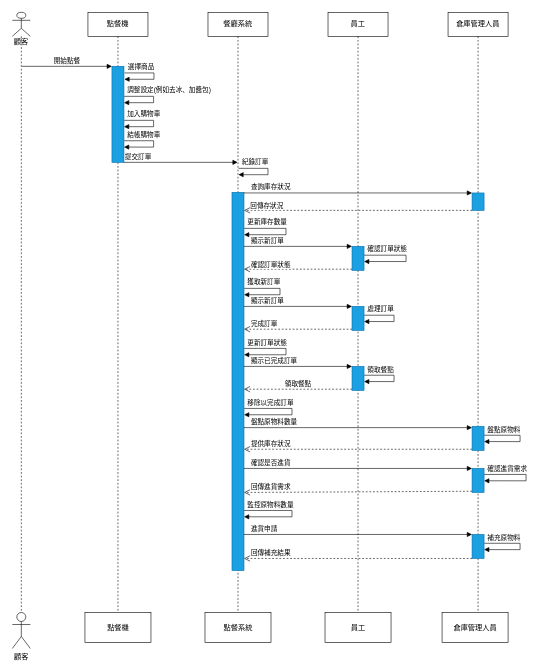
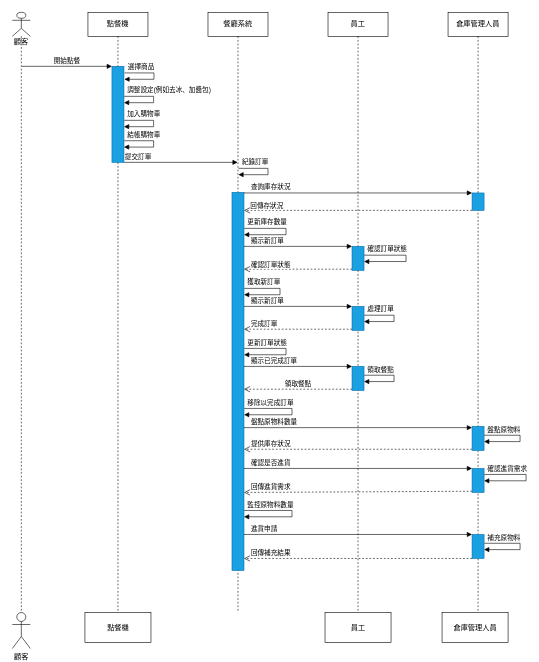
(238, 627) -> none
